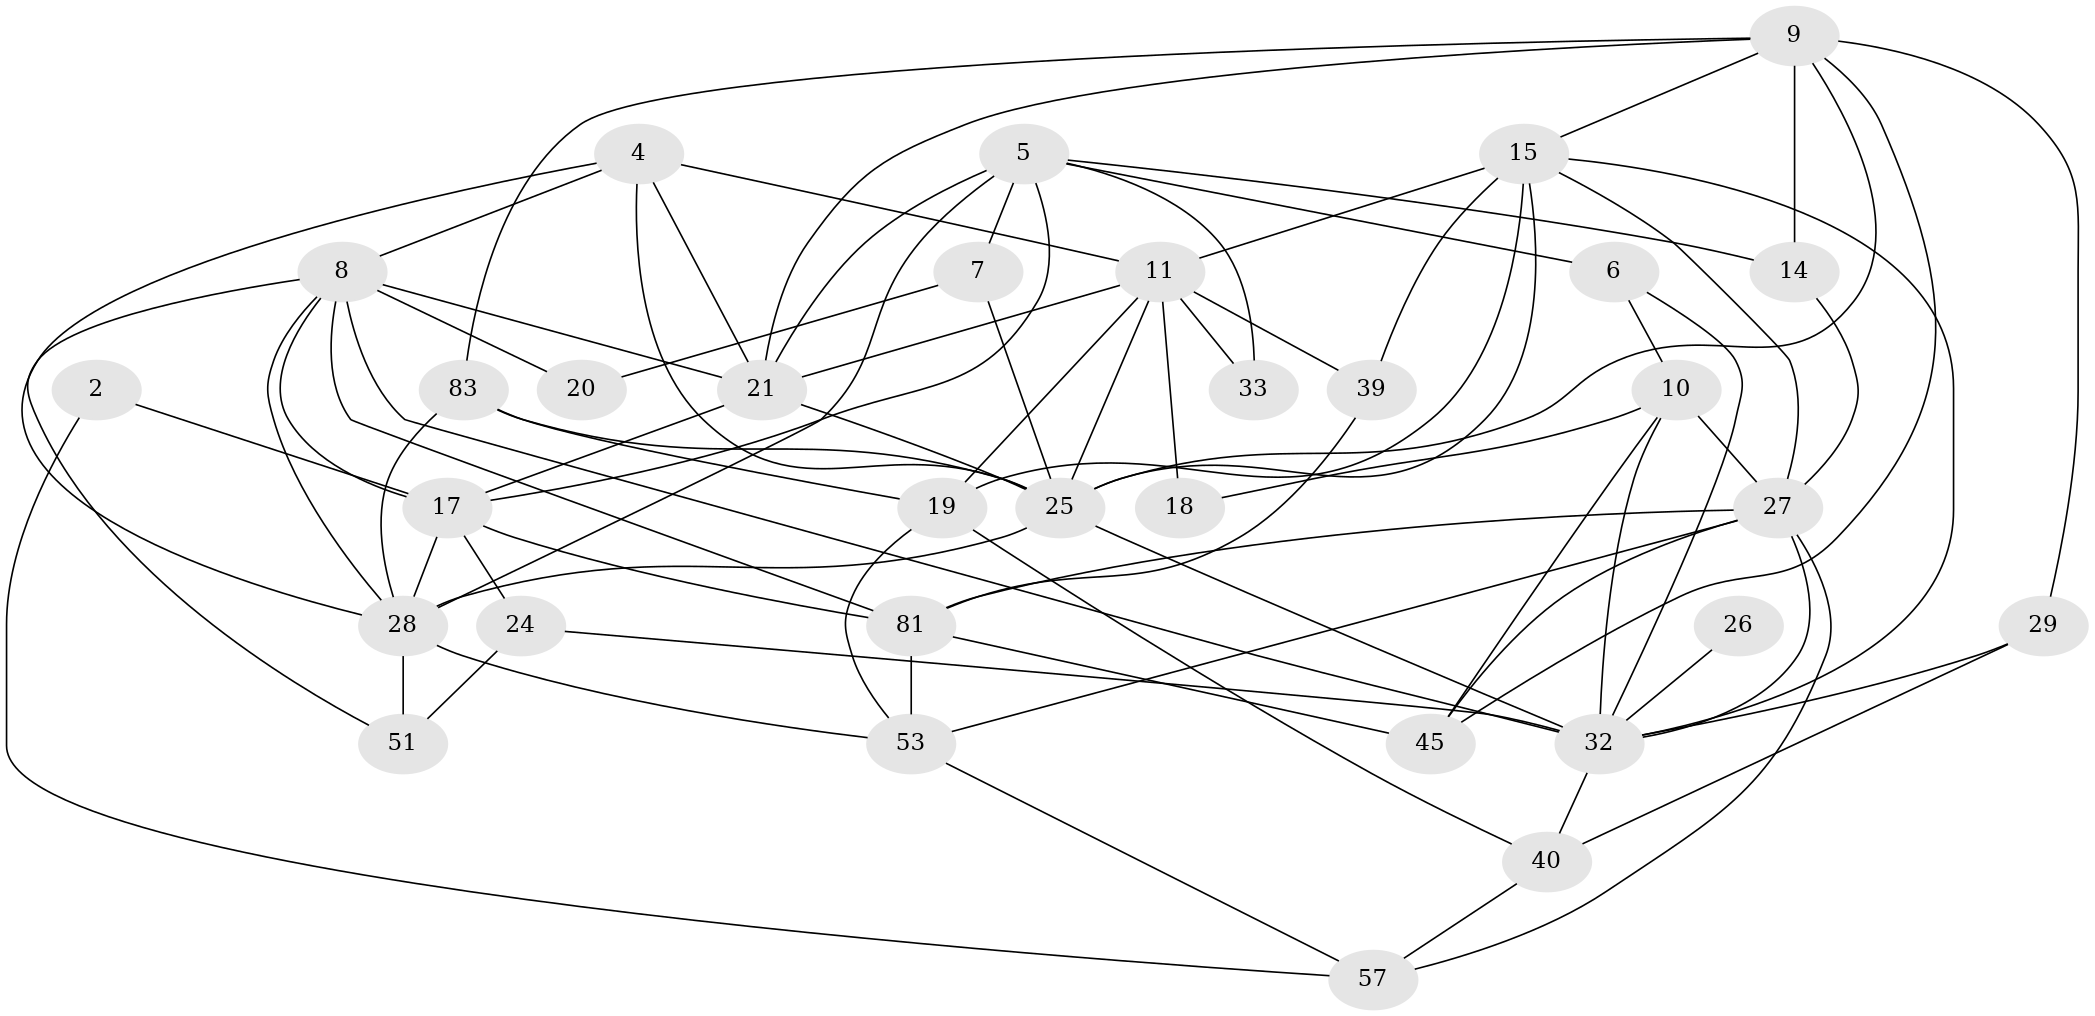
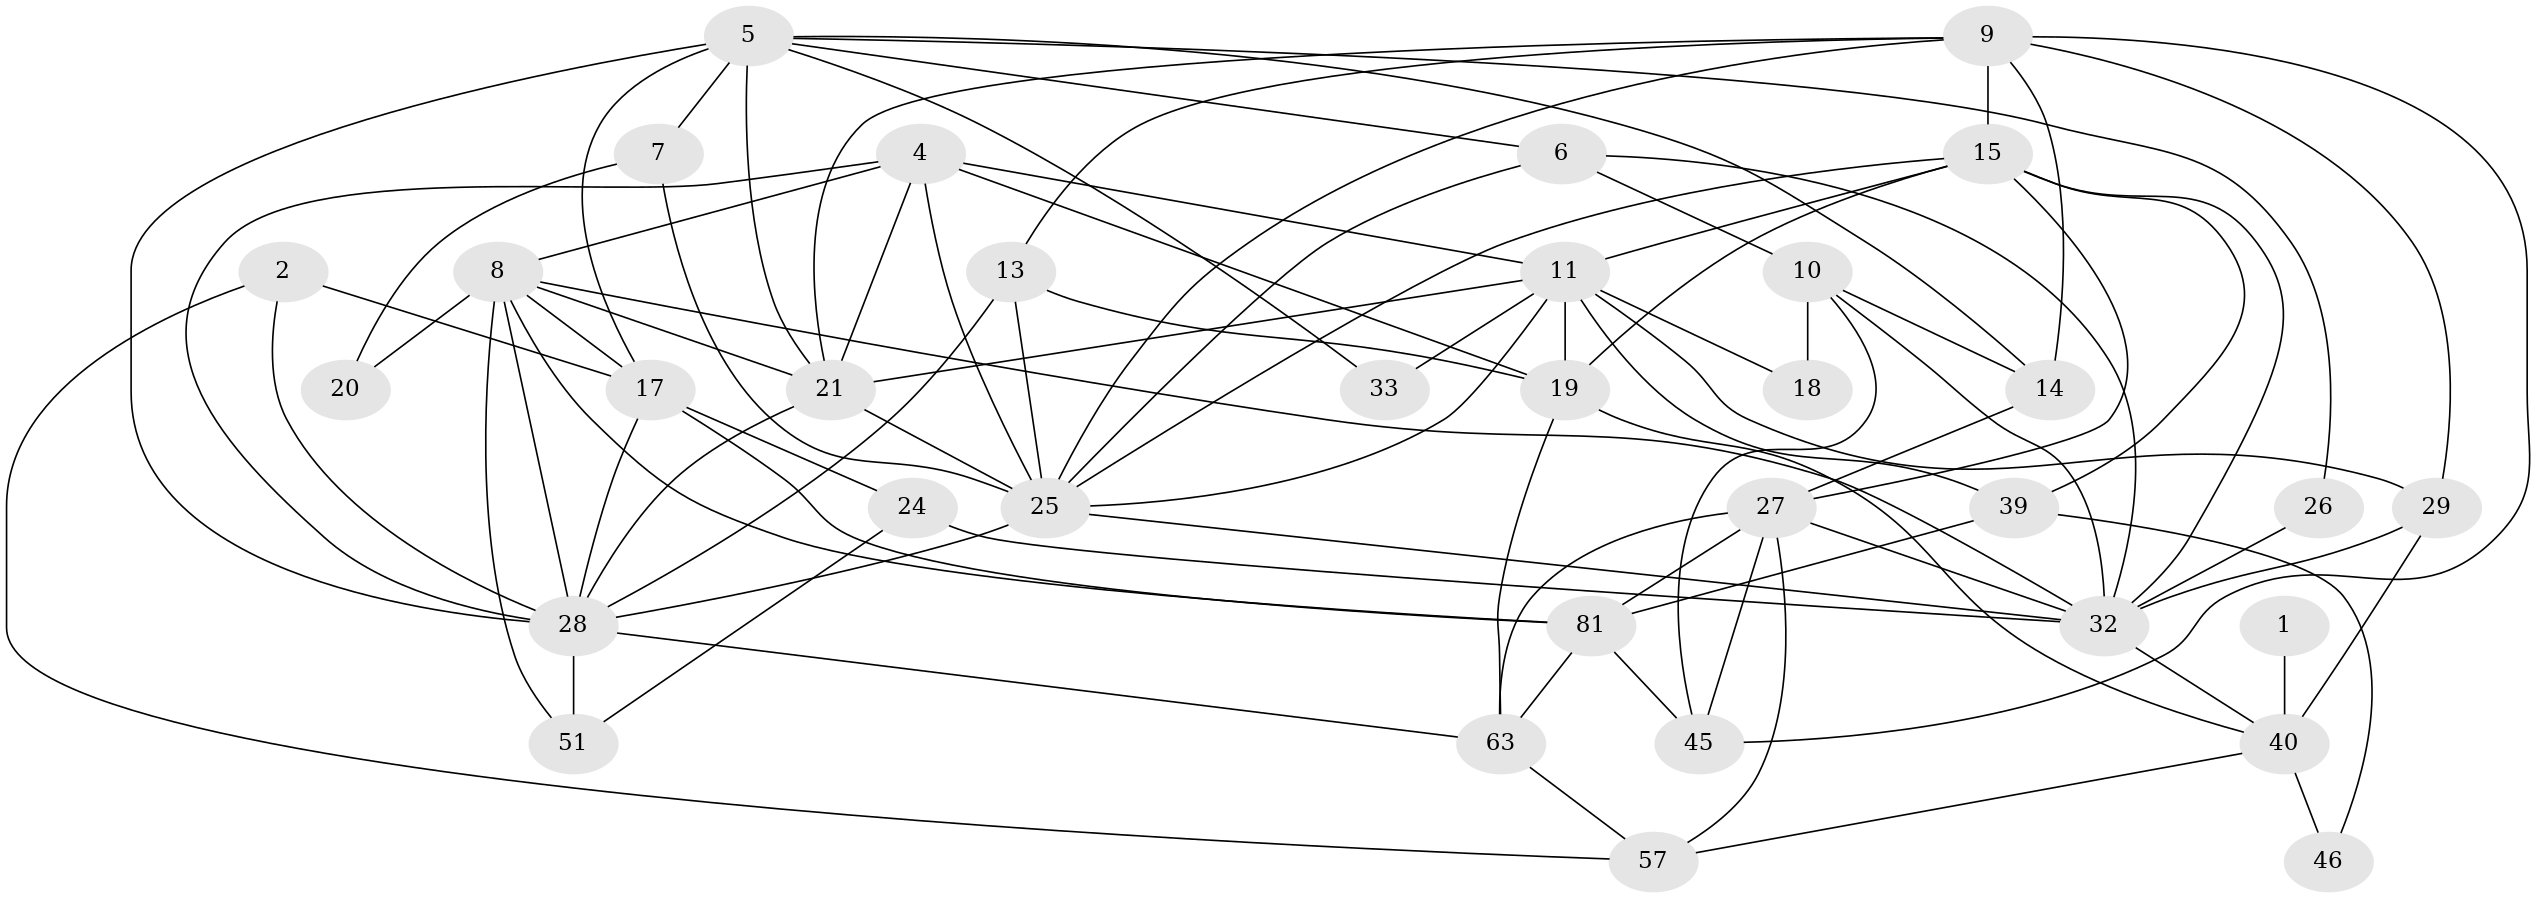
none -> (1639, 73)
none -> (1292, 269)
none -> (1243, 272)
(464, 390) -> (1011, 272)
(1719, 439) -> (1929, 331)
(599, 451) -> (677, 477)
none -> (2018, 467)
none -> (349, 497)
none -> (2285, 626)
(911, 744) -> (1501, 744)
none -> (2329, 862)
